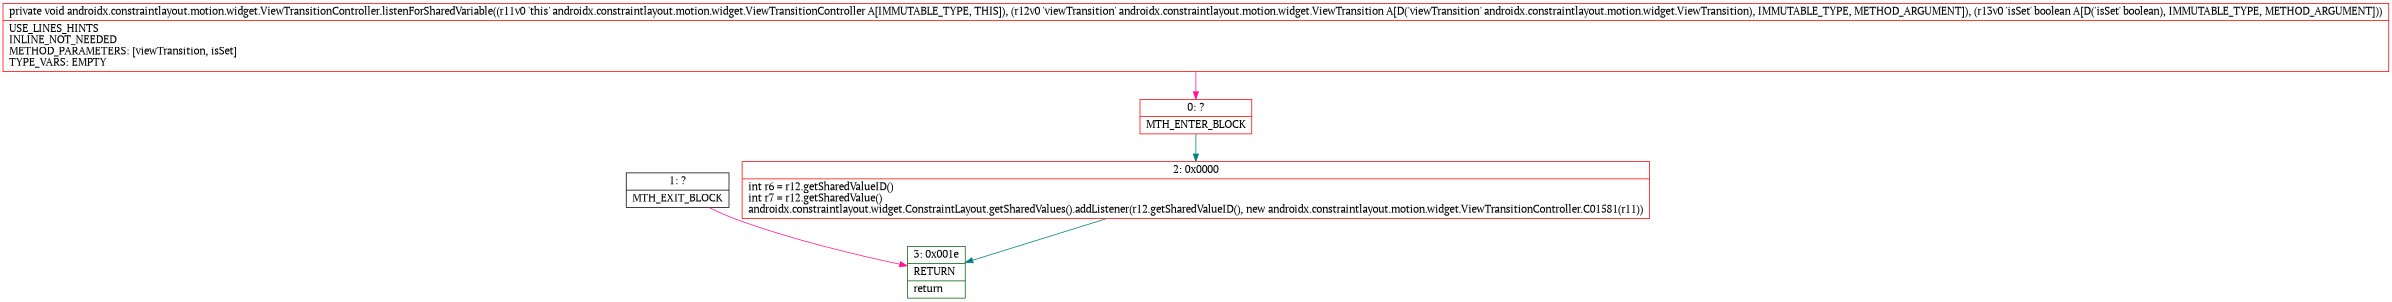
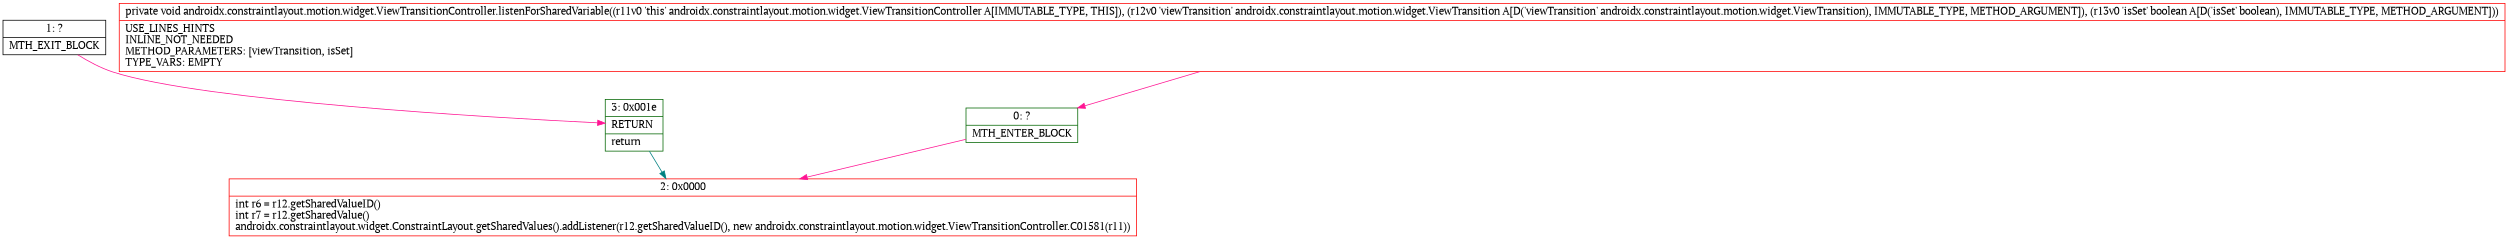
(1196, 117) -> (1022, 125)
(1196, 144) -> (887, 158)
(1039, 239) -> (656, 162)
